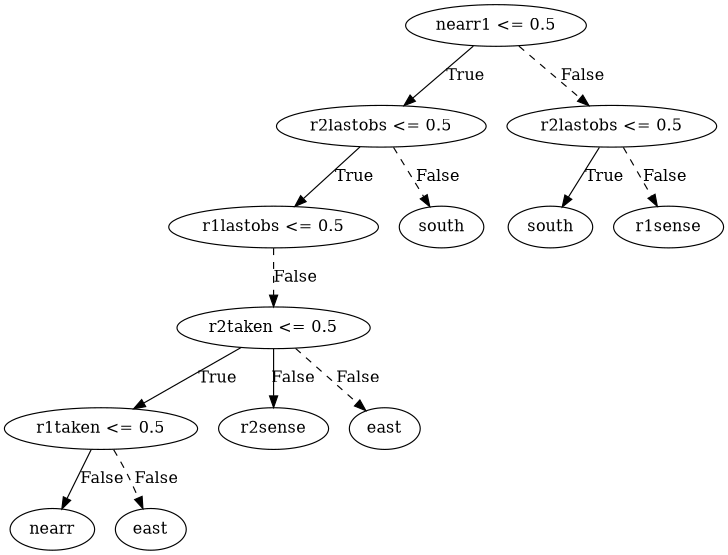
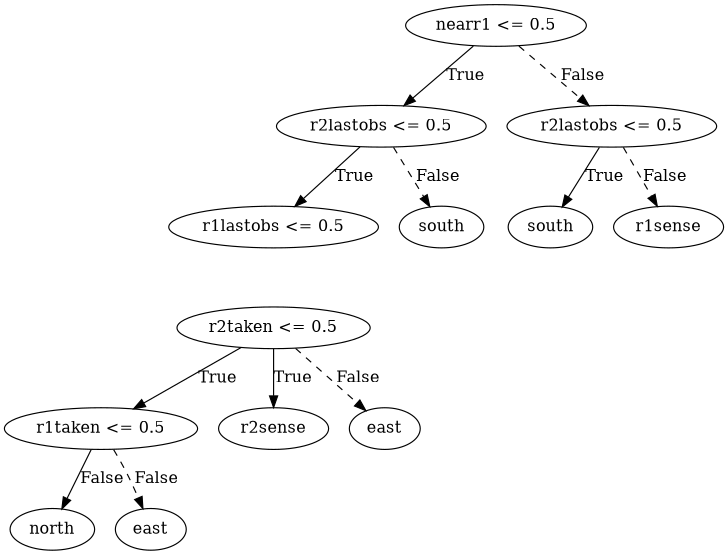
(274, 272) -> none
(293, 378) -> (293, 378)
(52, 529) -> (52, 529)
